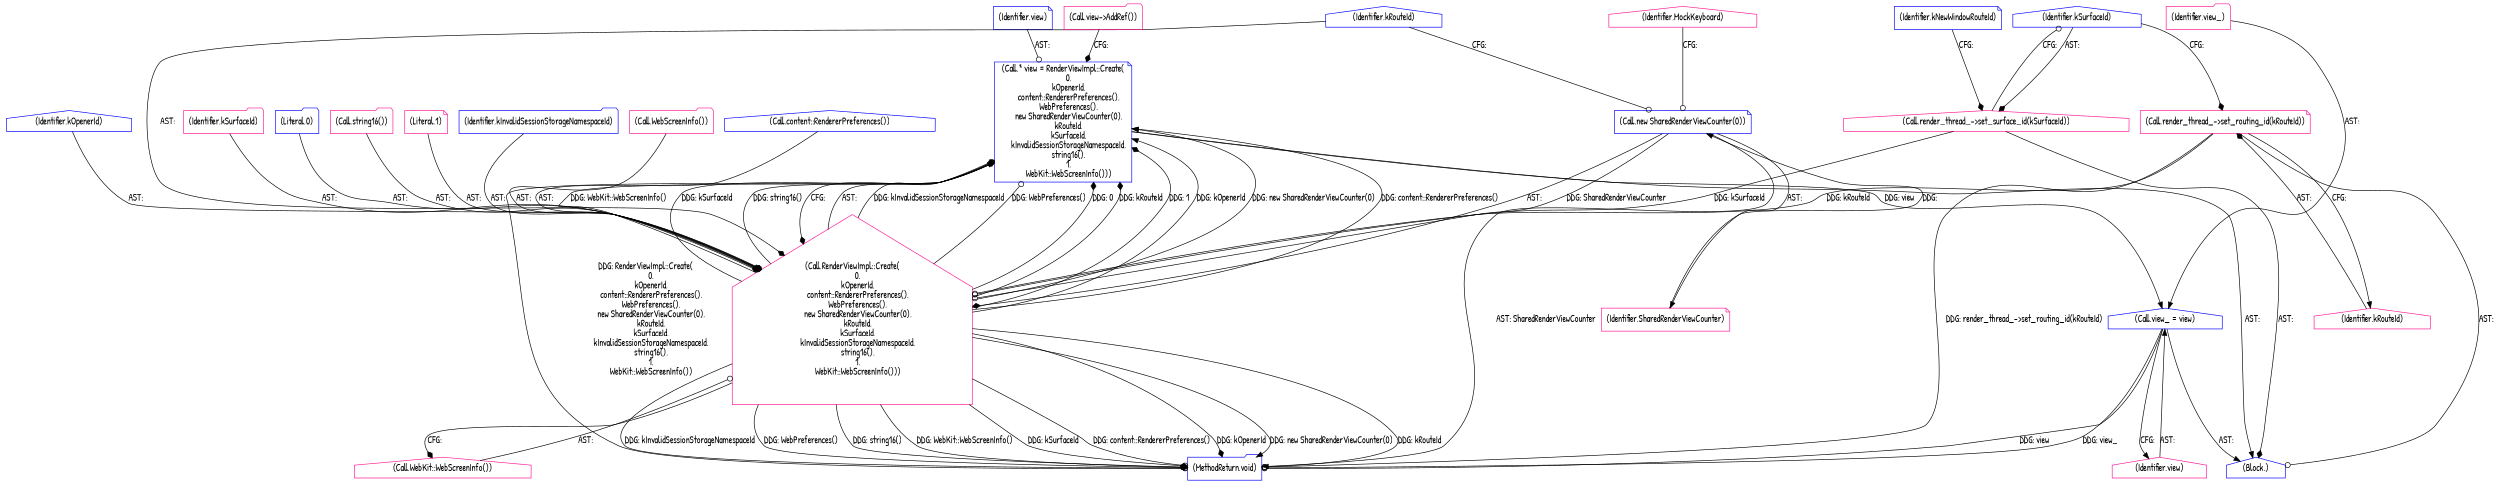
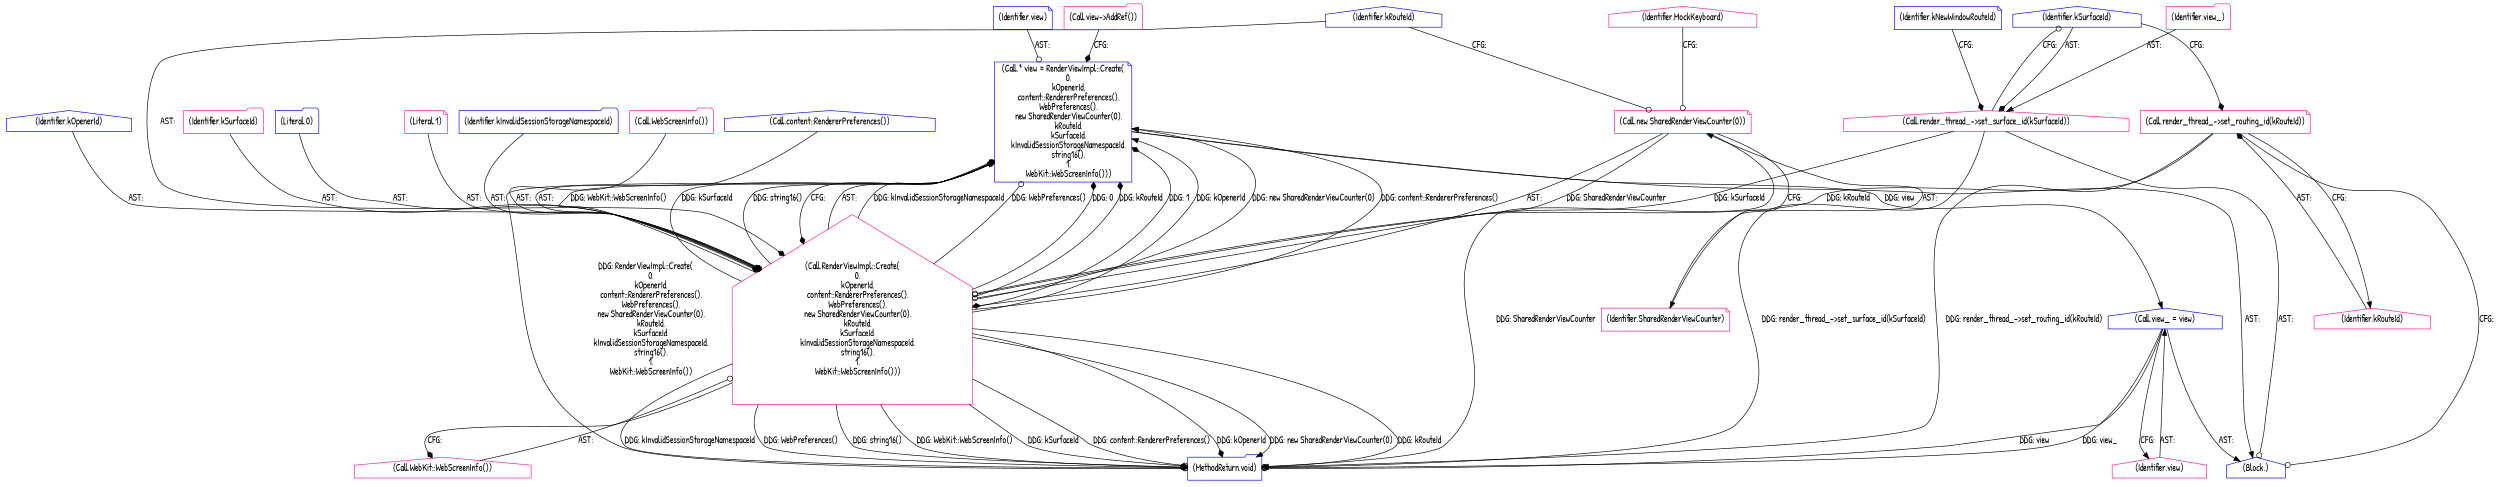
(362, 122) -> none
(1683, 122) -> (1683, 122)
(2332, 181) -> (2094, 69)
(1796, 198) -> (1796, 198)
(1931, 198) -> (1931, 198)
(2252, 202) -> (2252, 202)
(1546, 320) -> (1546, 320)
(2488, 320) -> (2488, 320)
none -> (1742, 416)
